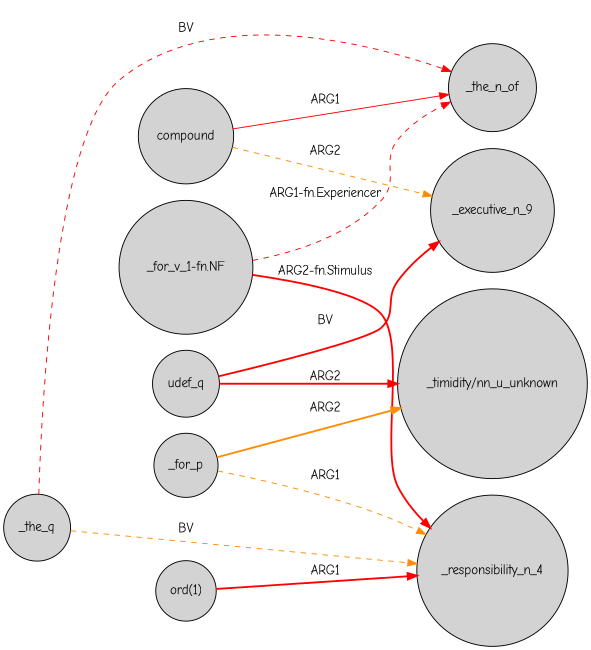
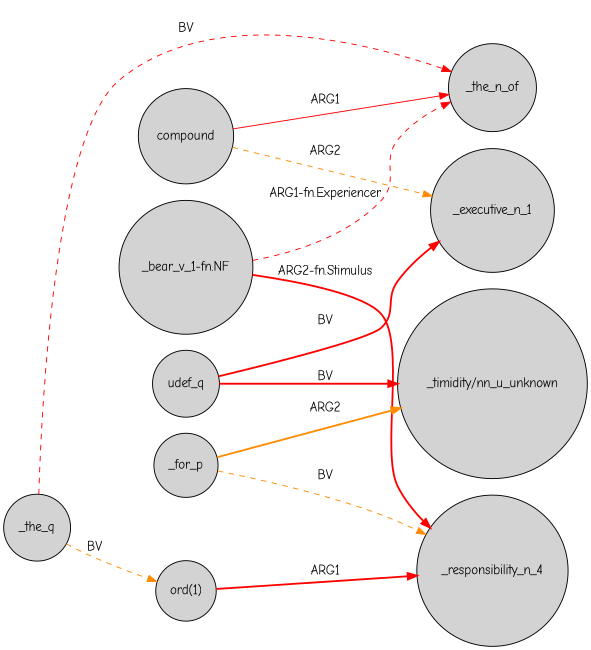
(492, 210) -> (492, 210)
(186, 267) -> (186, 267)
(325, 377) -> (325, 377)
(325, 476) -> (325, 476)
(239, 547) -> (107, 563)
